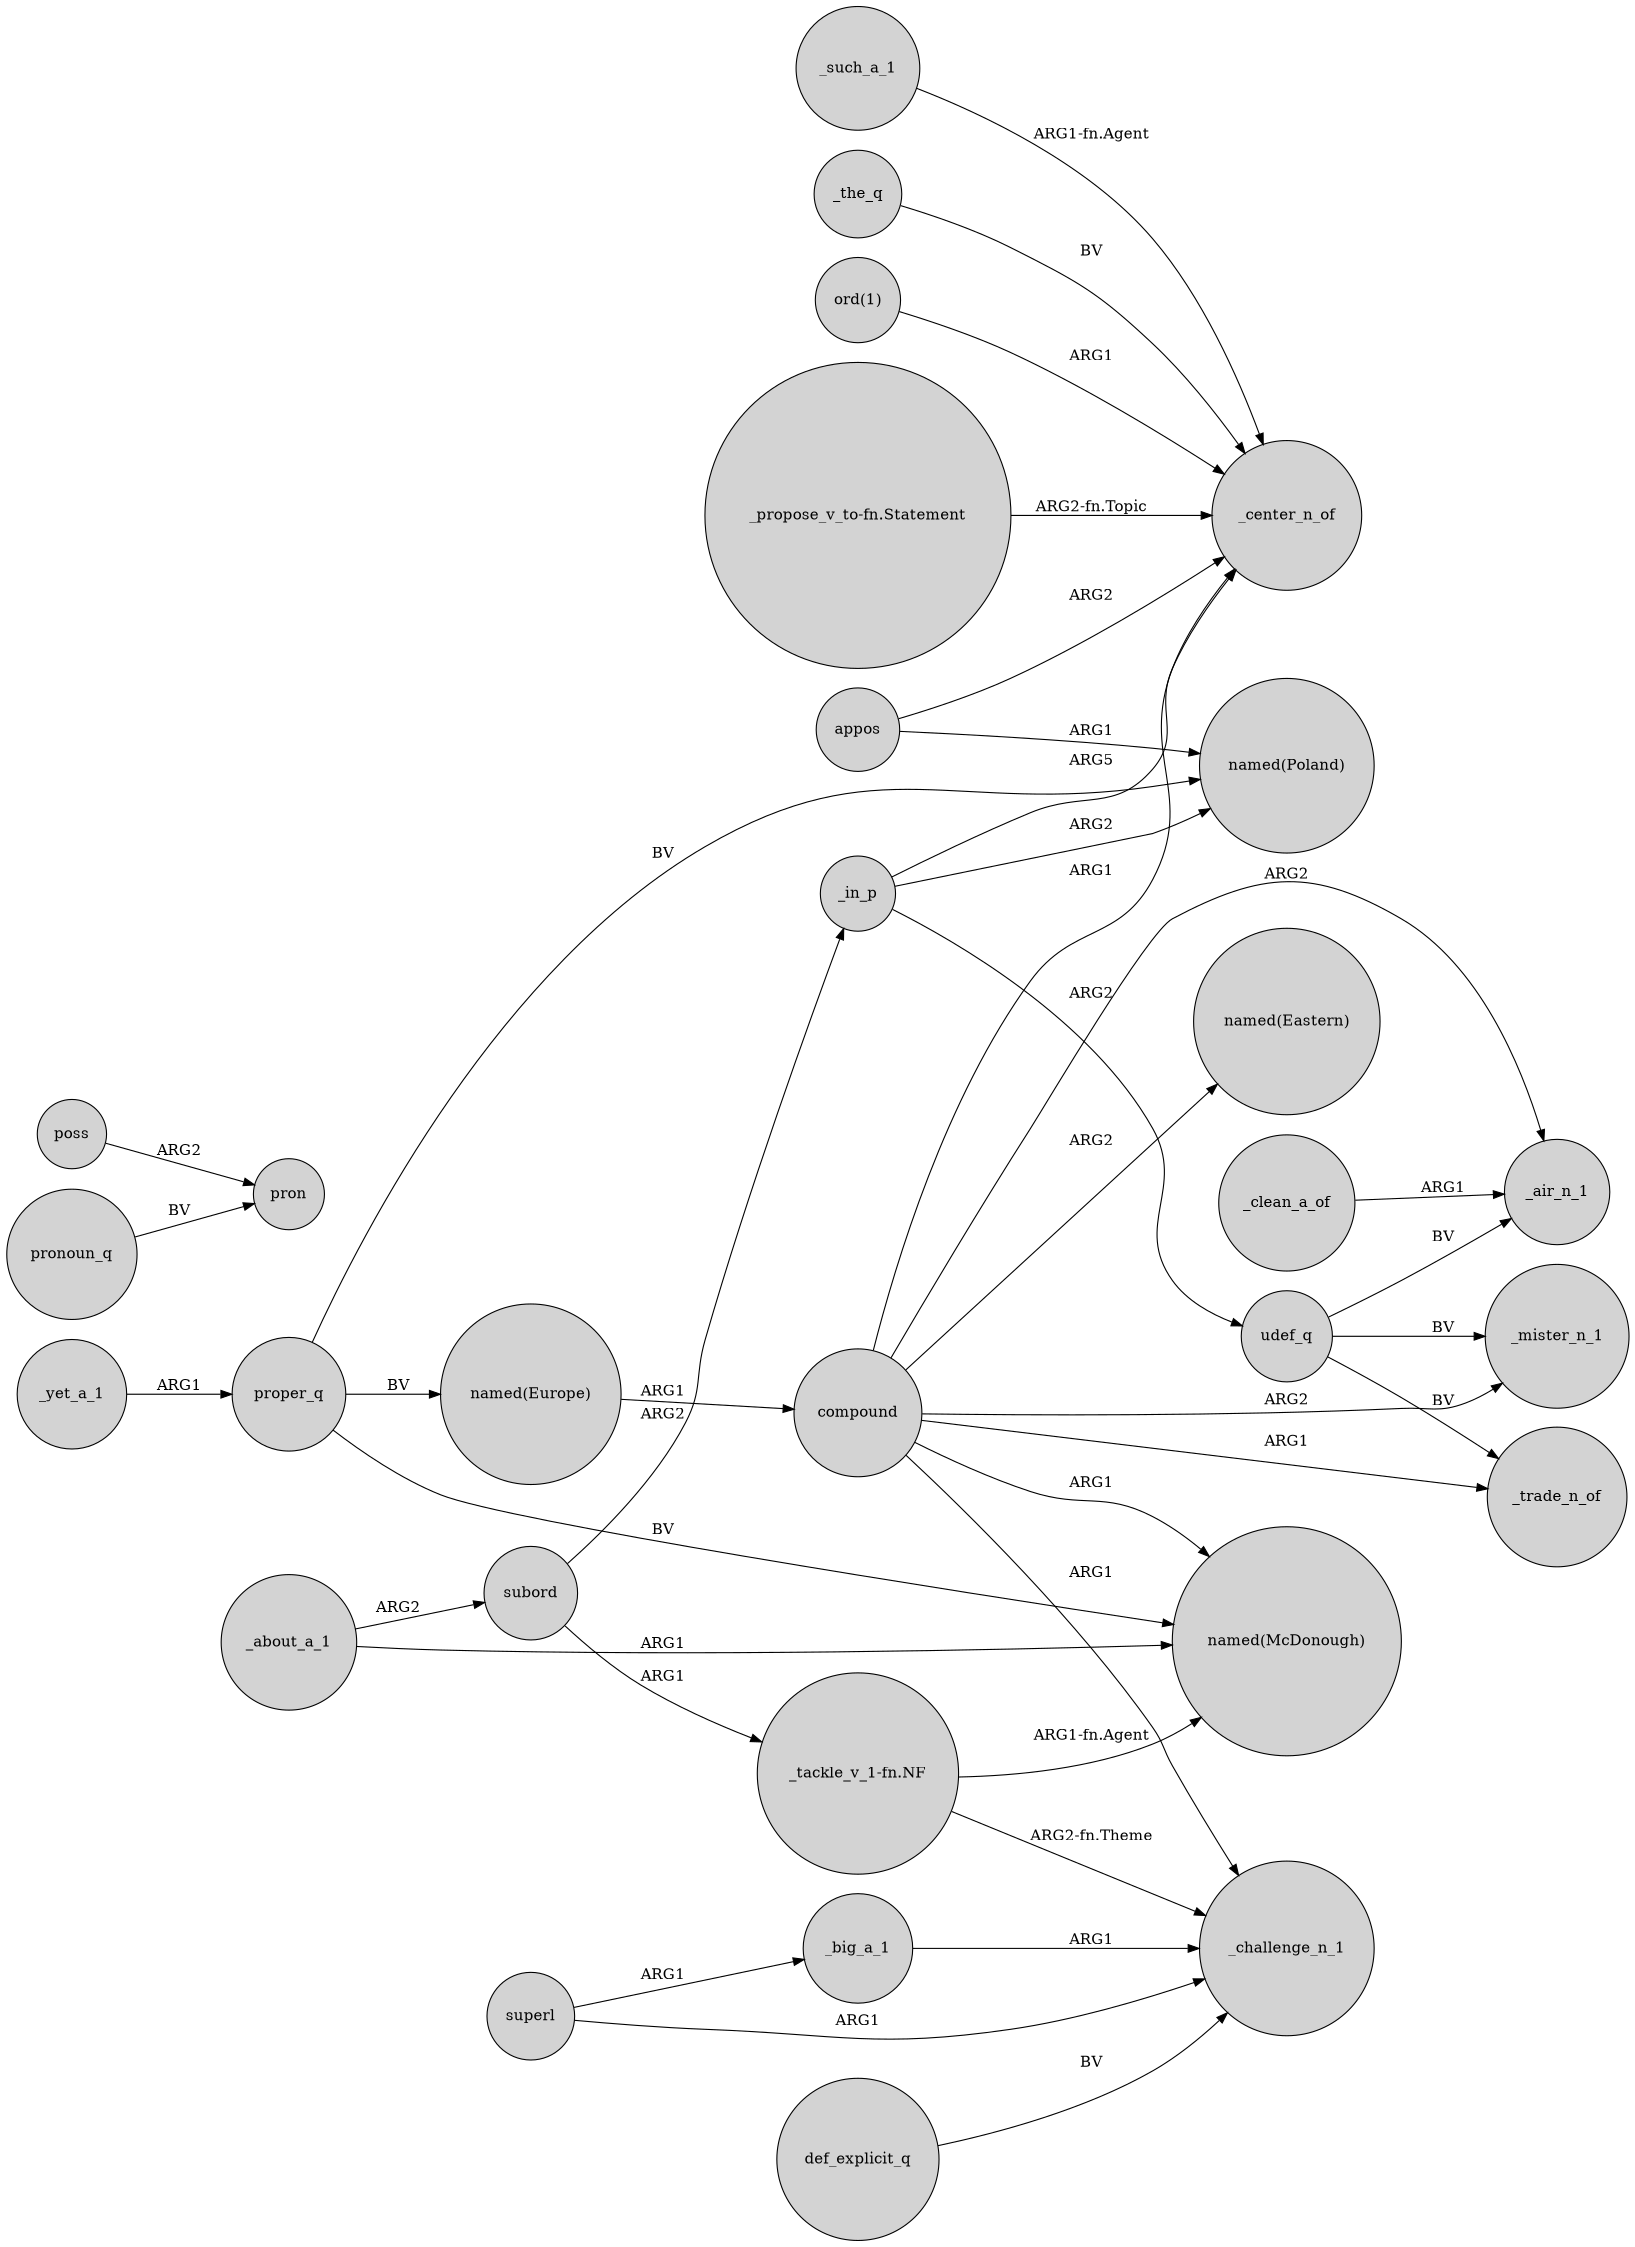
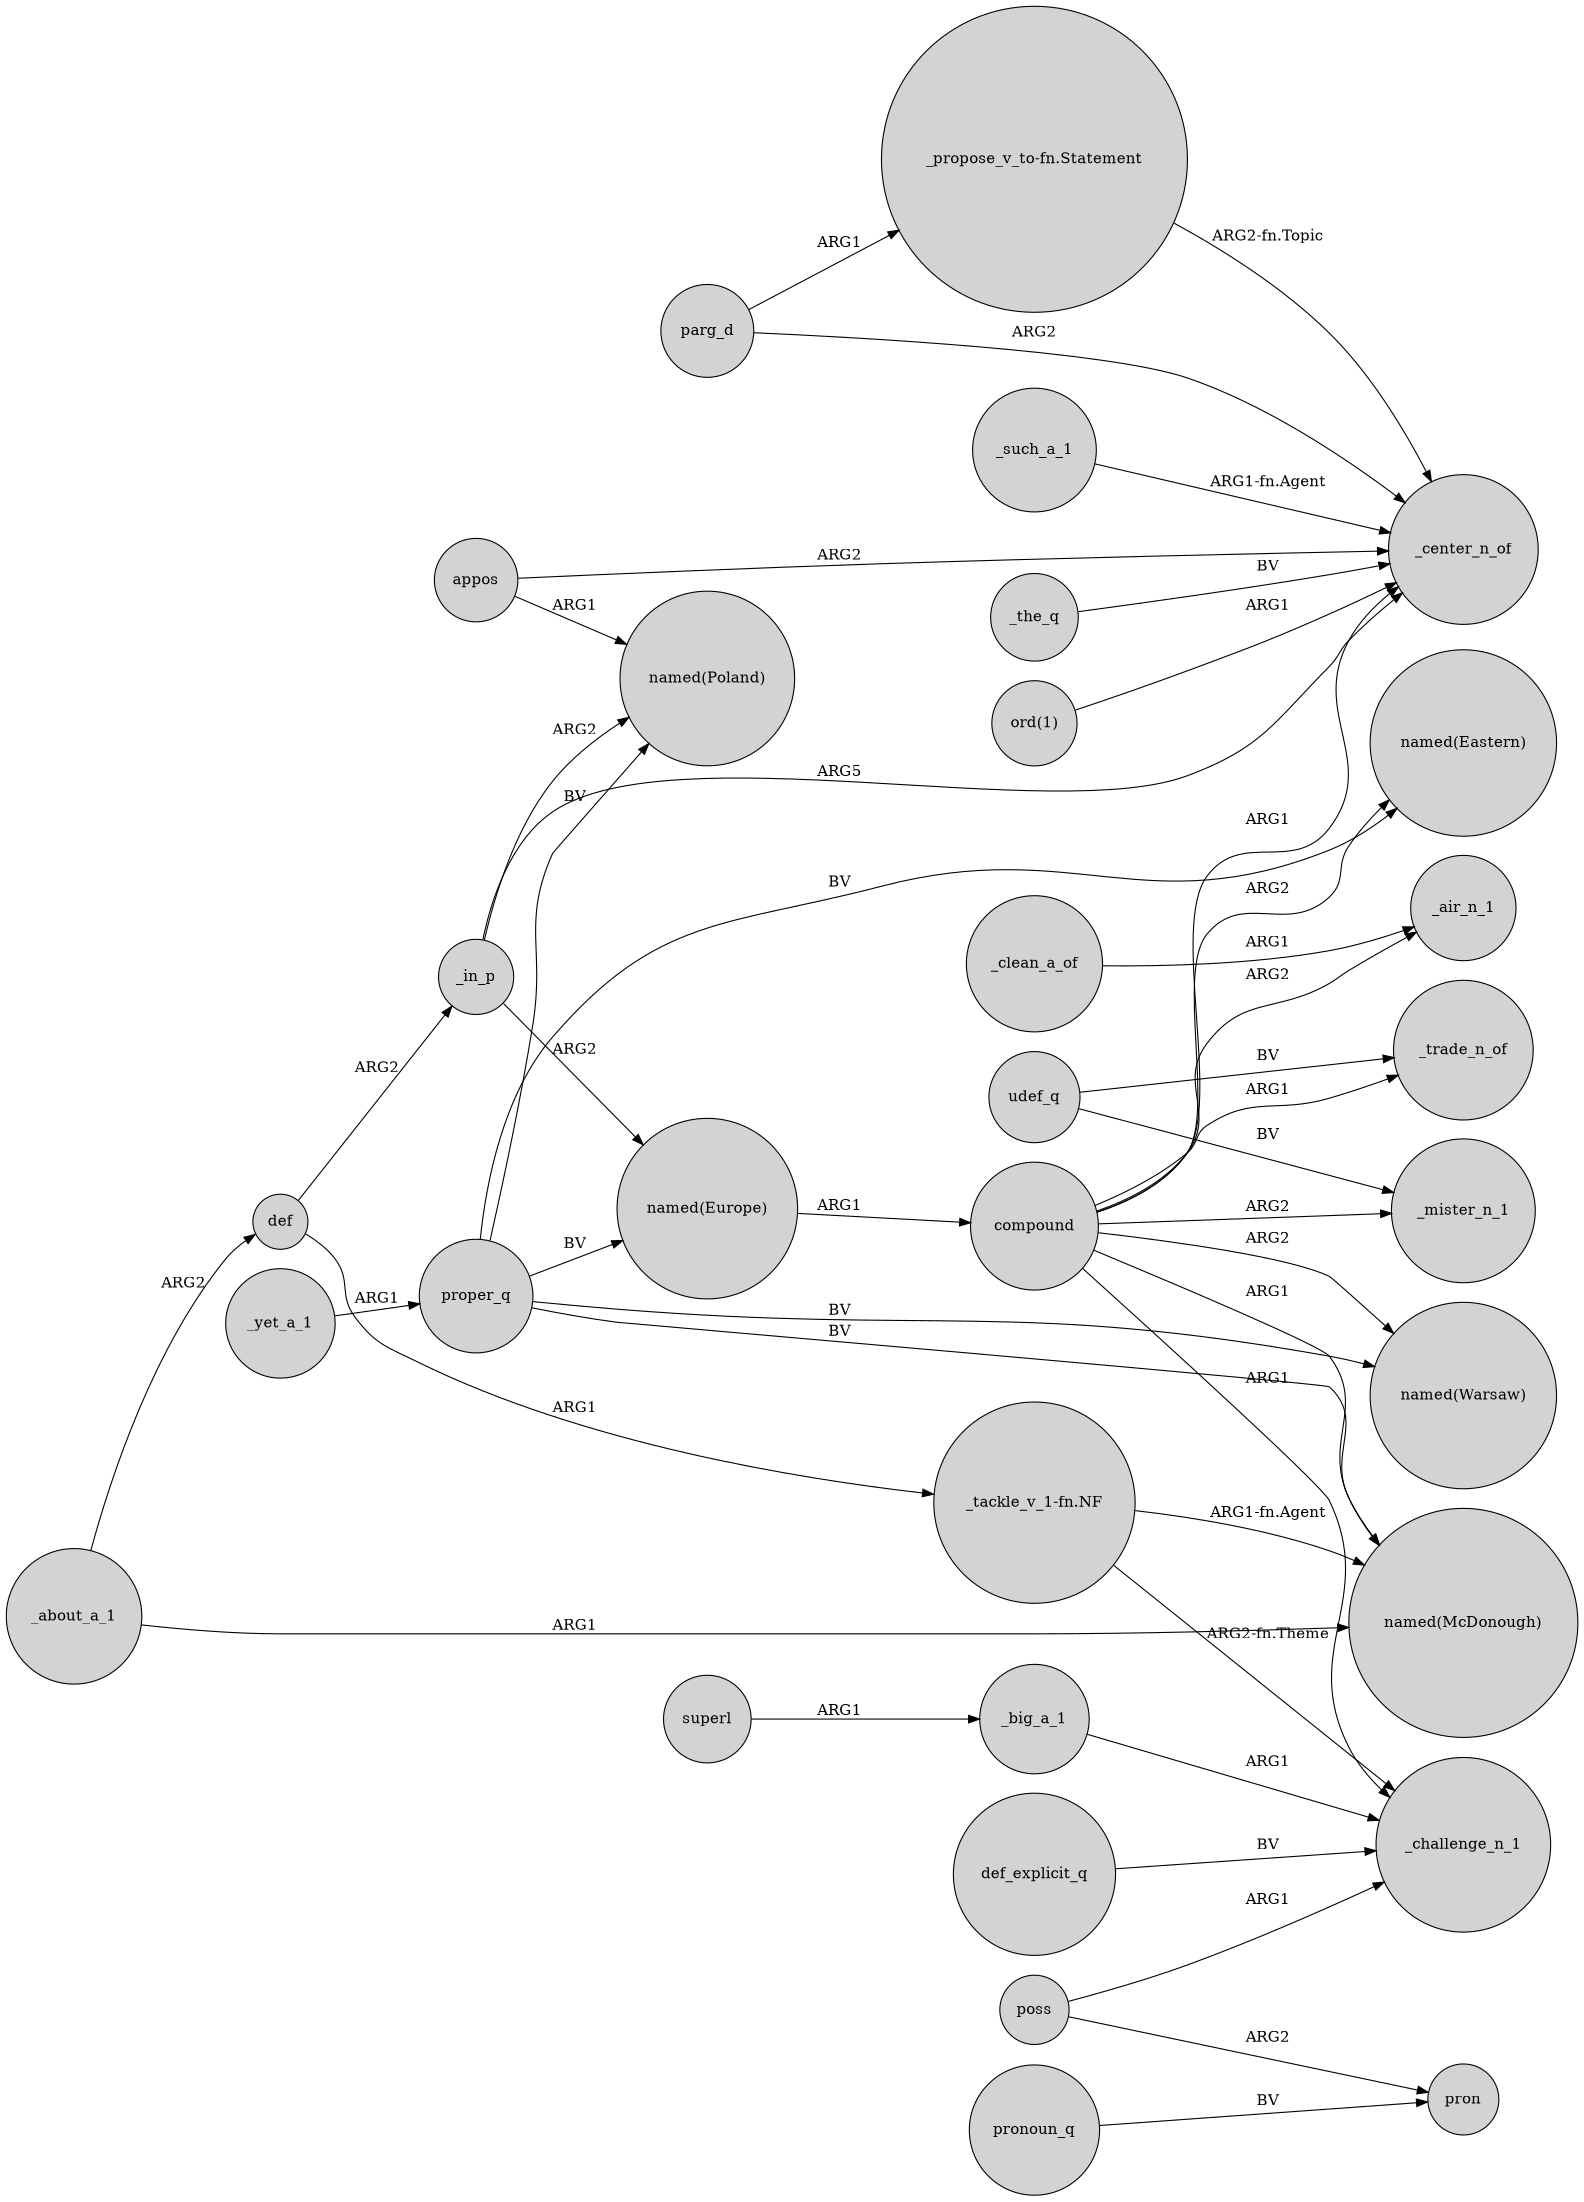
none -> (707, 331)
none -> (849, 894)
(1120, 1082) -> (569, 1070)
(1416, 1272) -> none
none -> (1463, 1396)
(531, 1593) -> (280, 1222)
(888, 2039) -> (1224, 1951)
